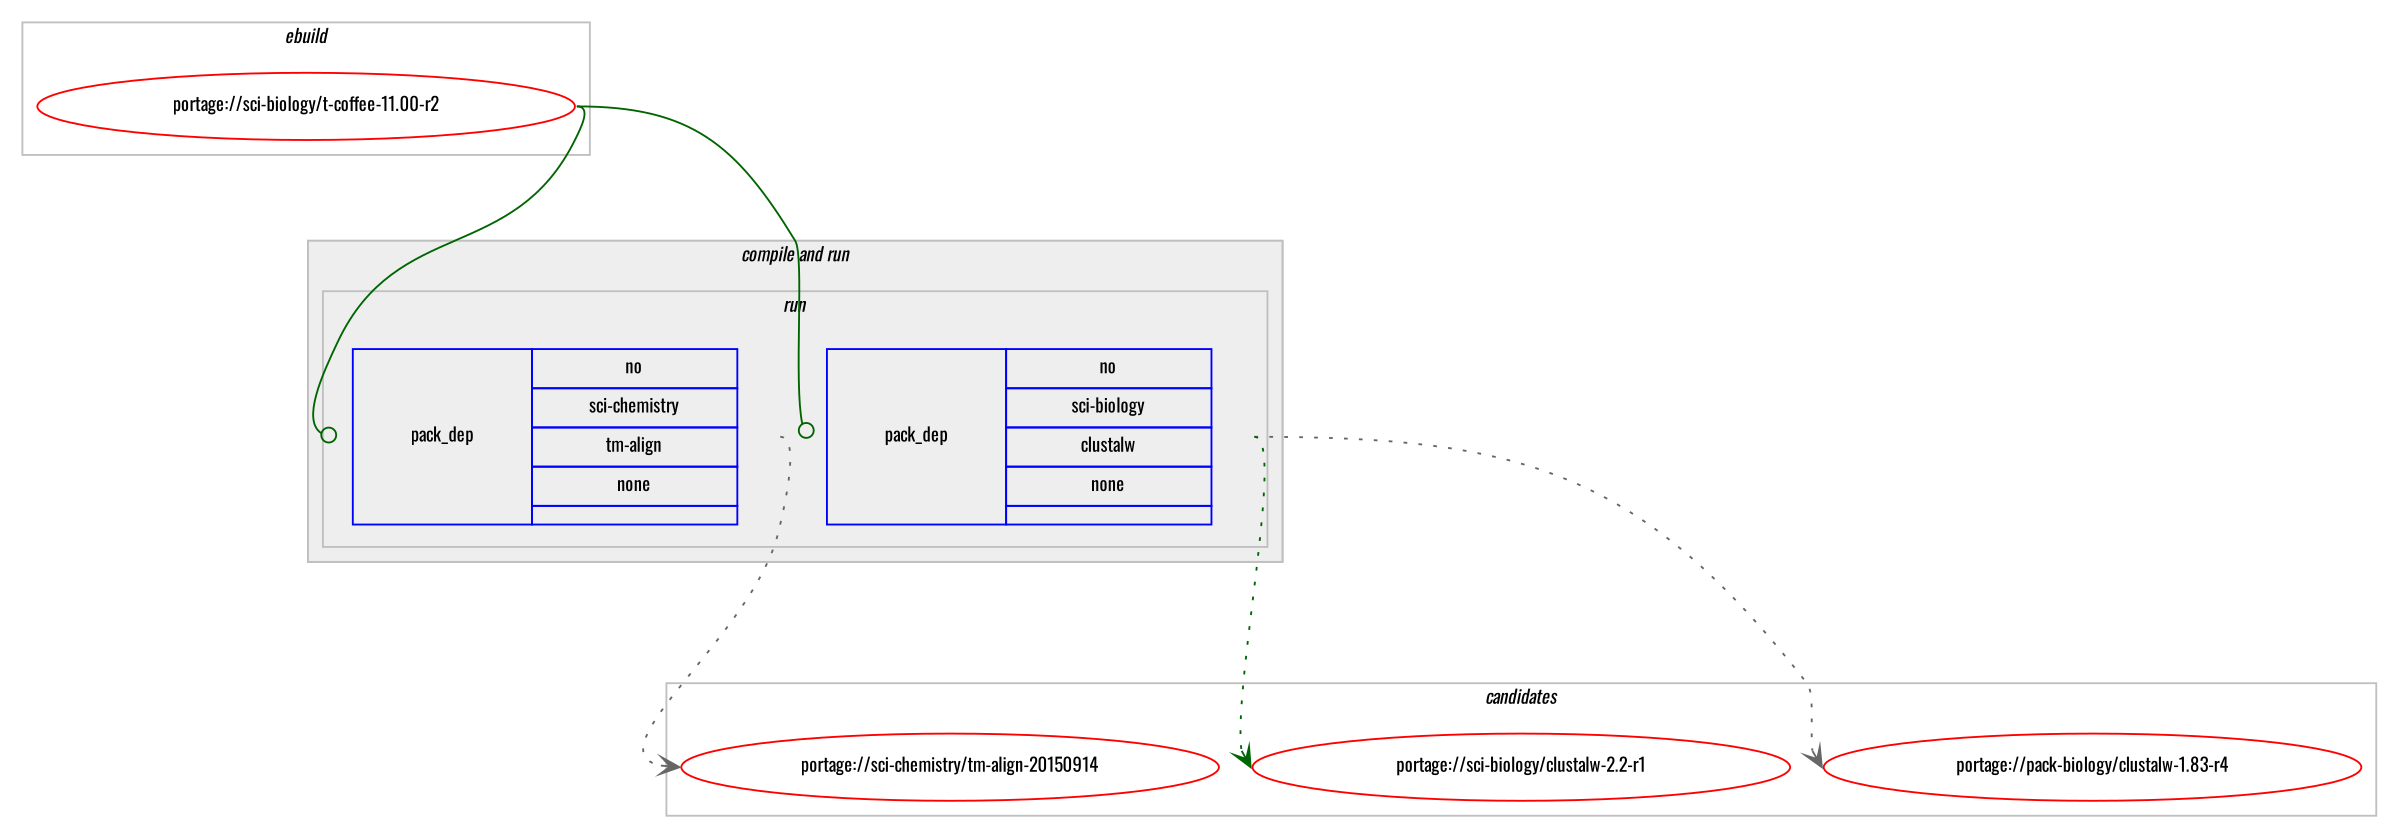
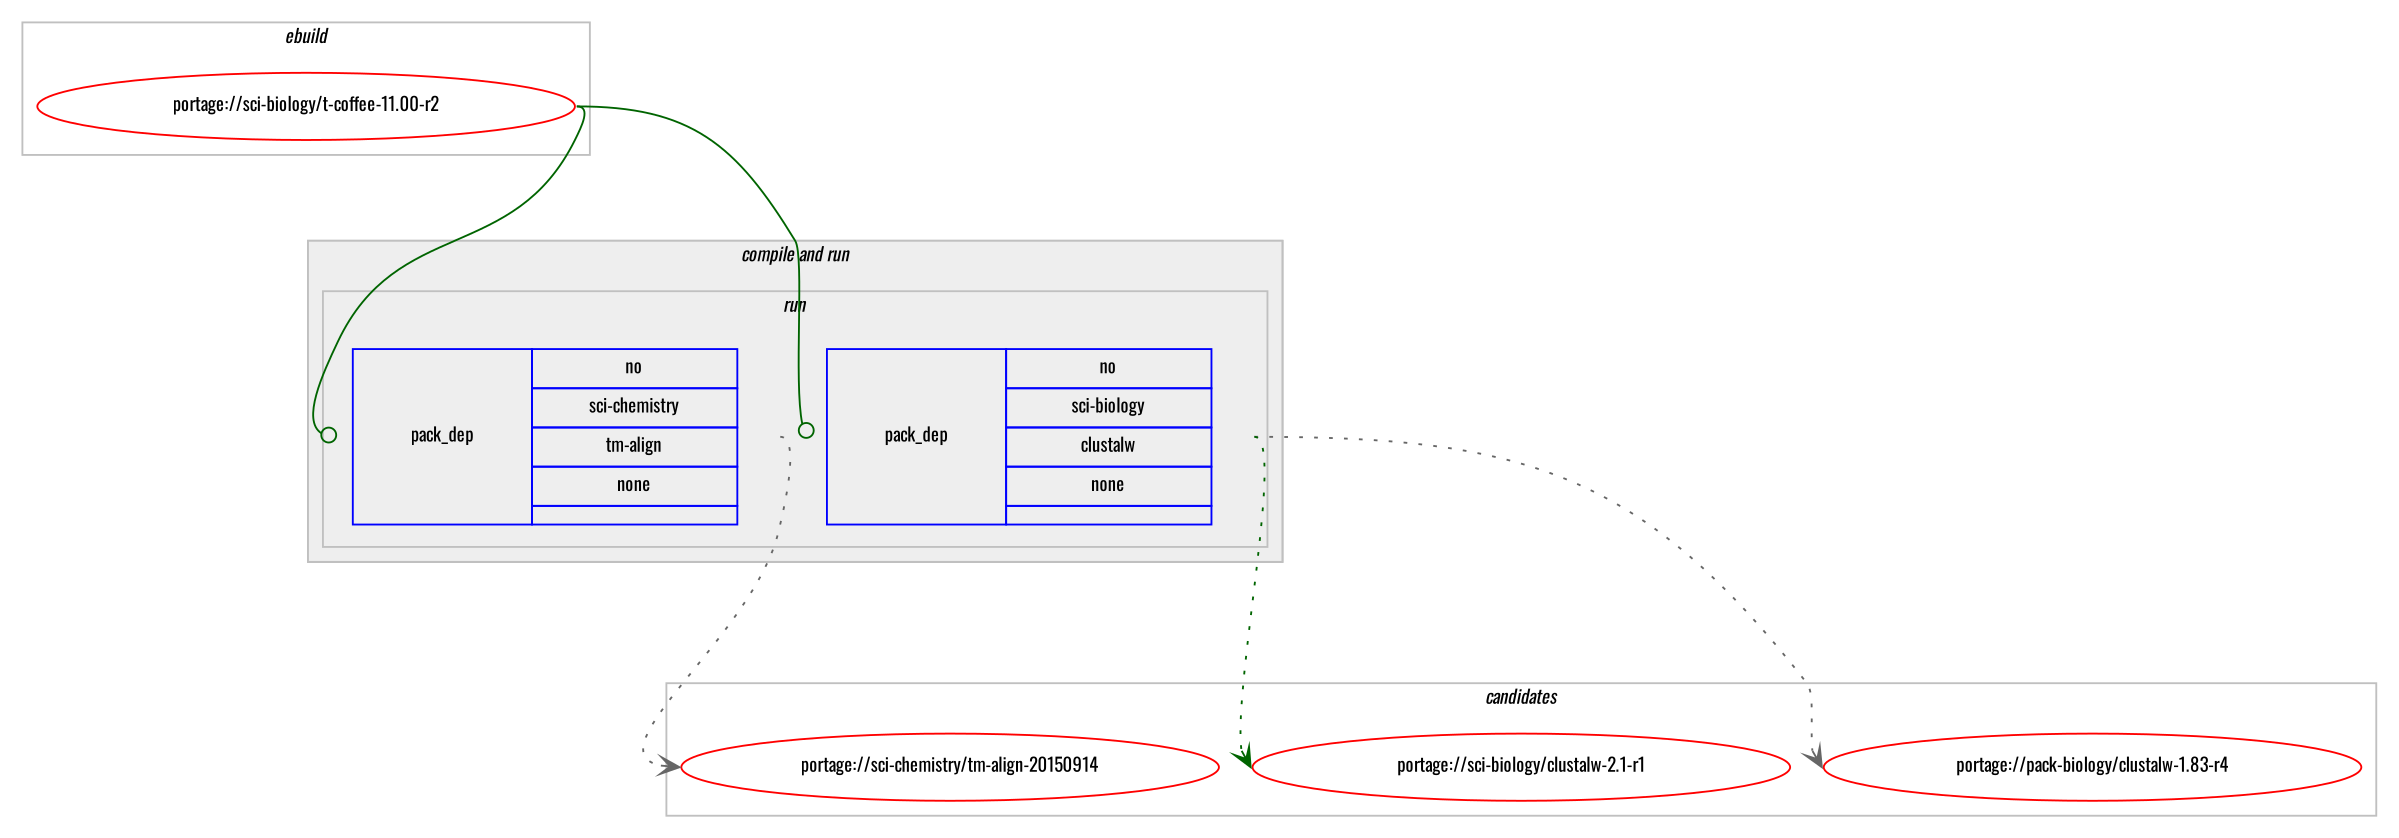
(1521, 767) -> (1521, 767)
